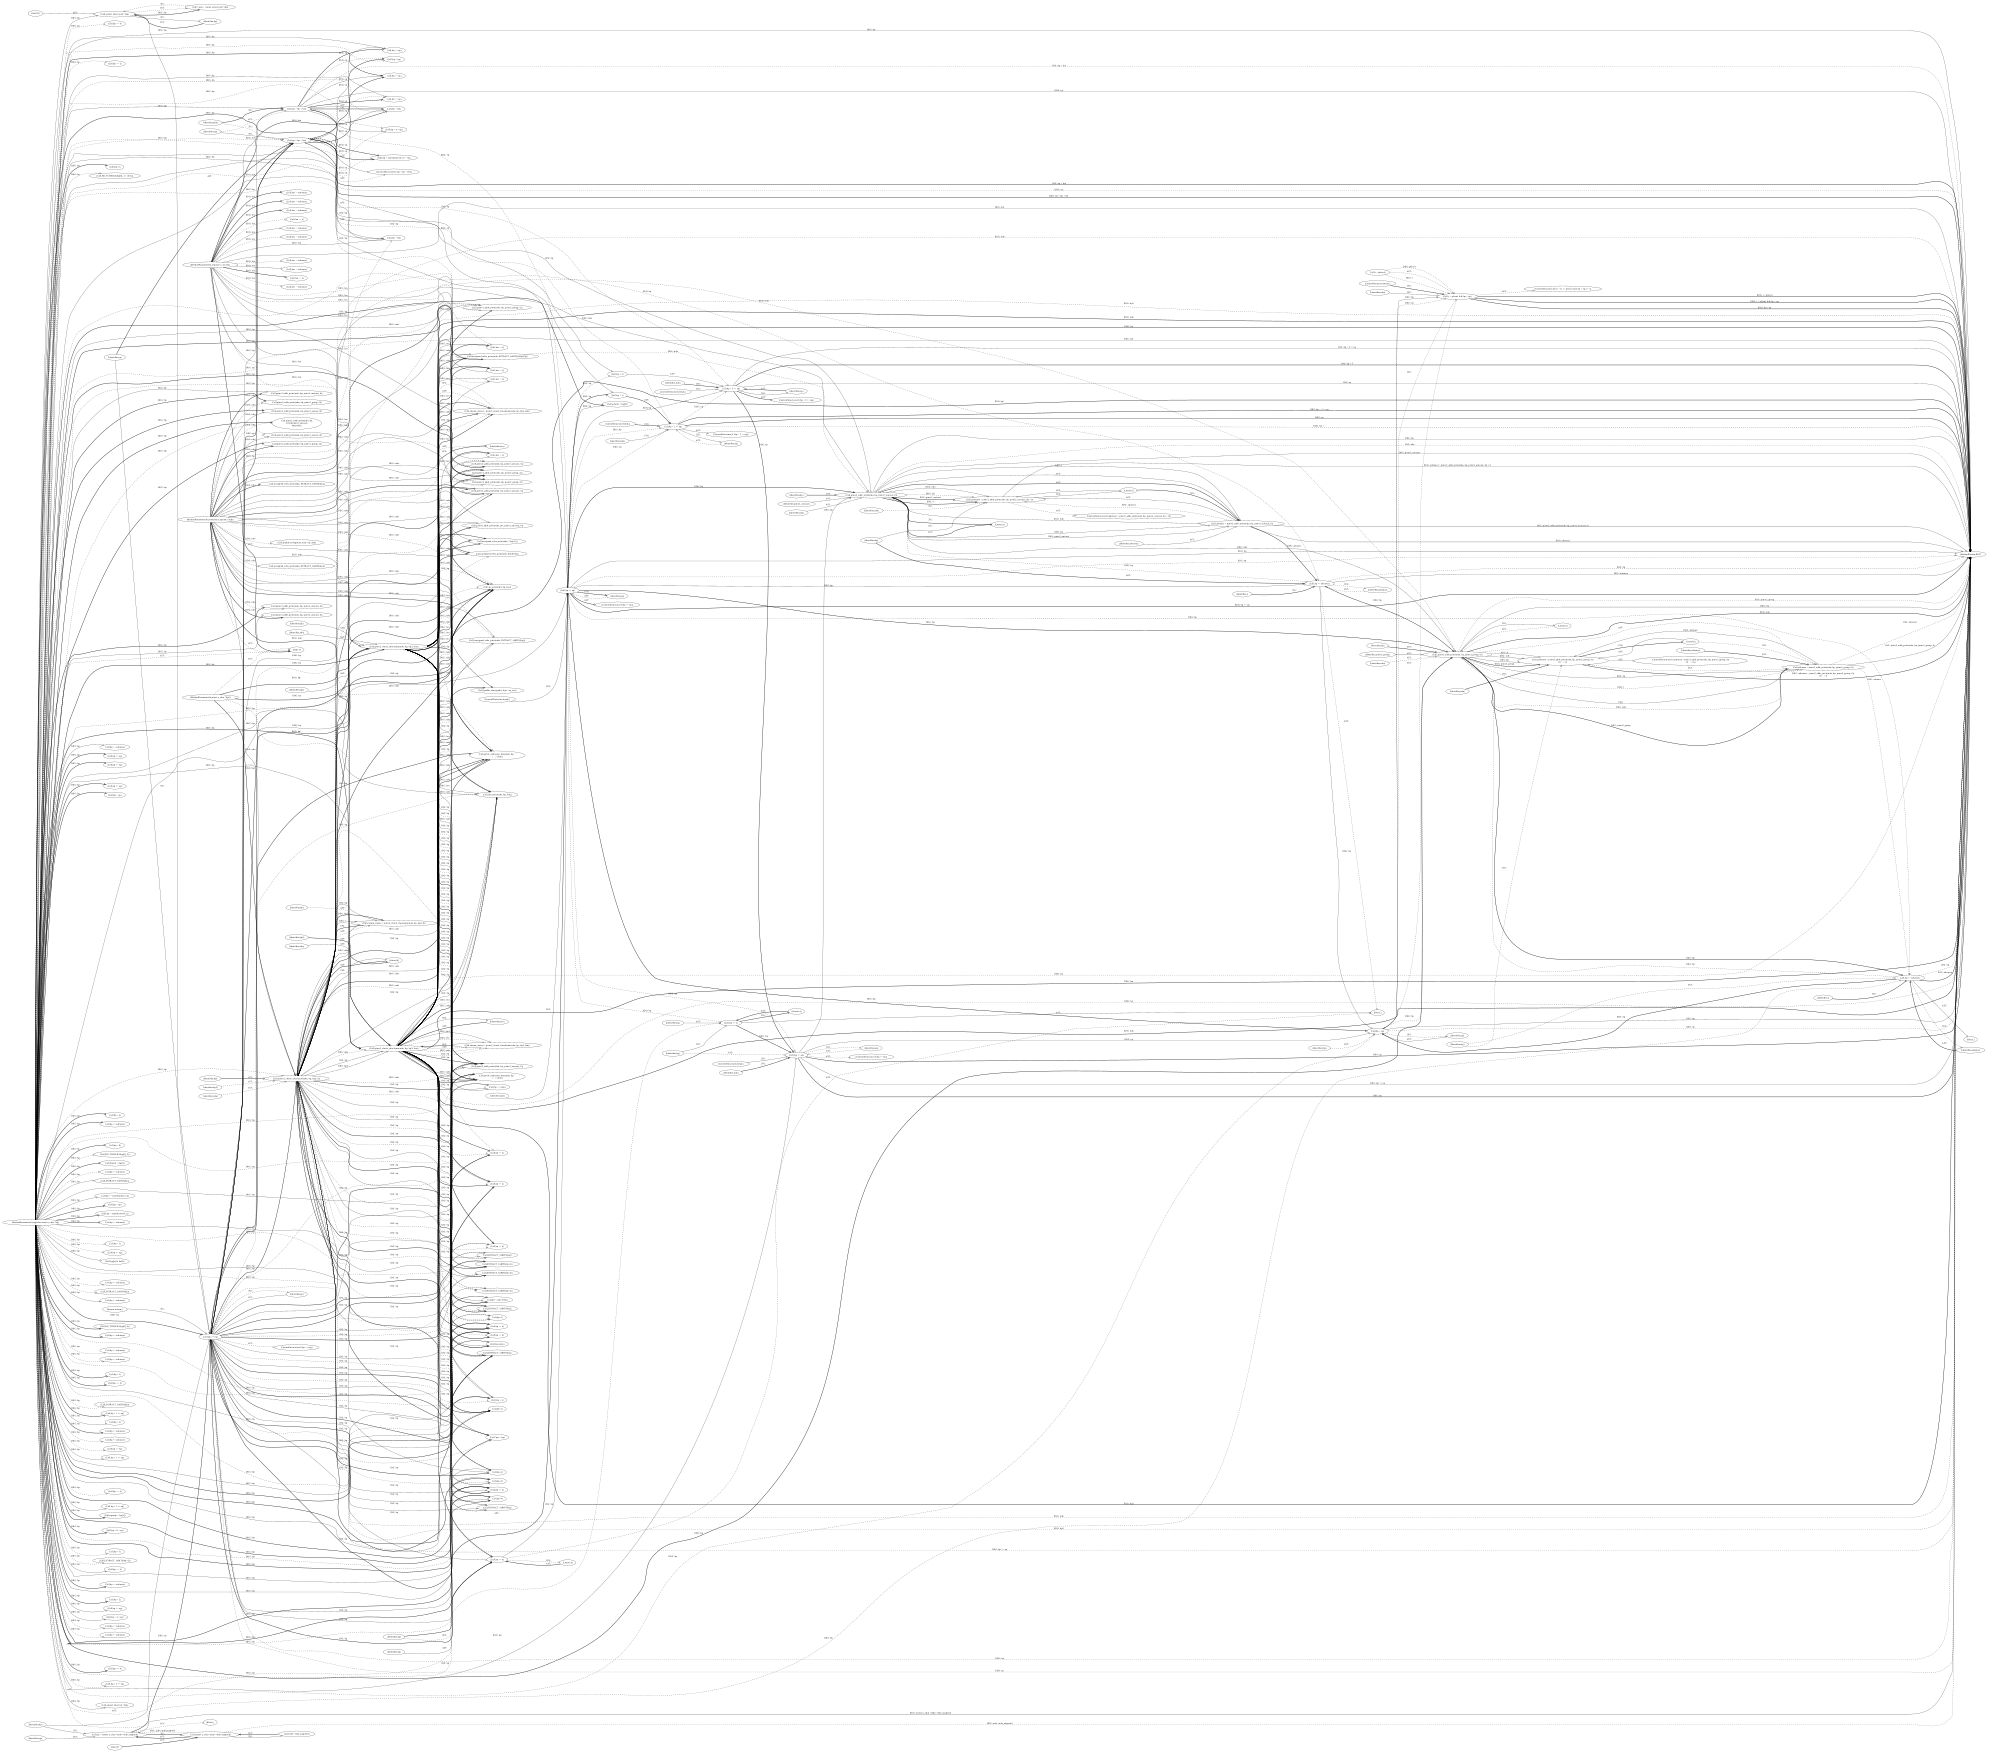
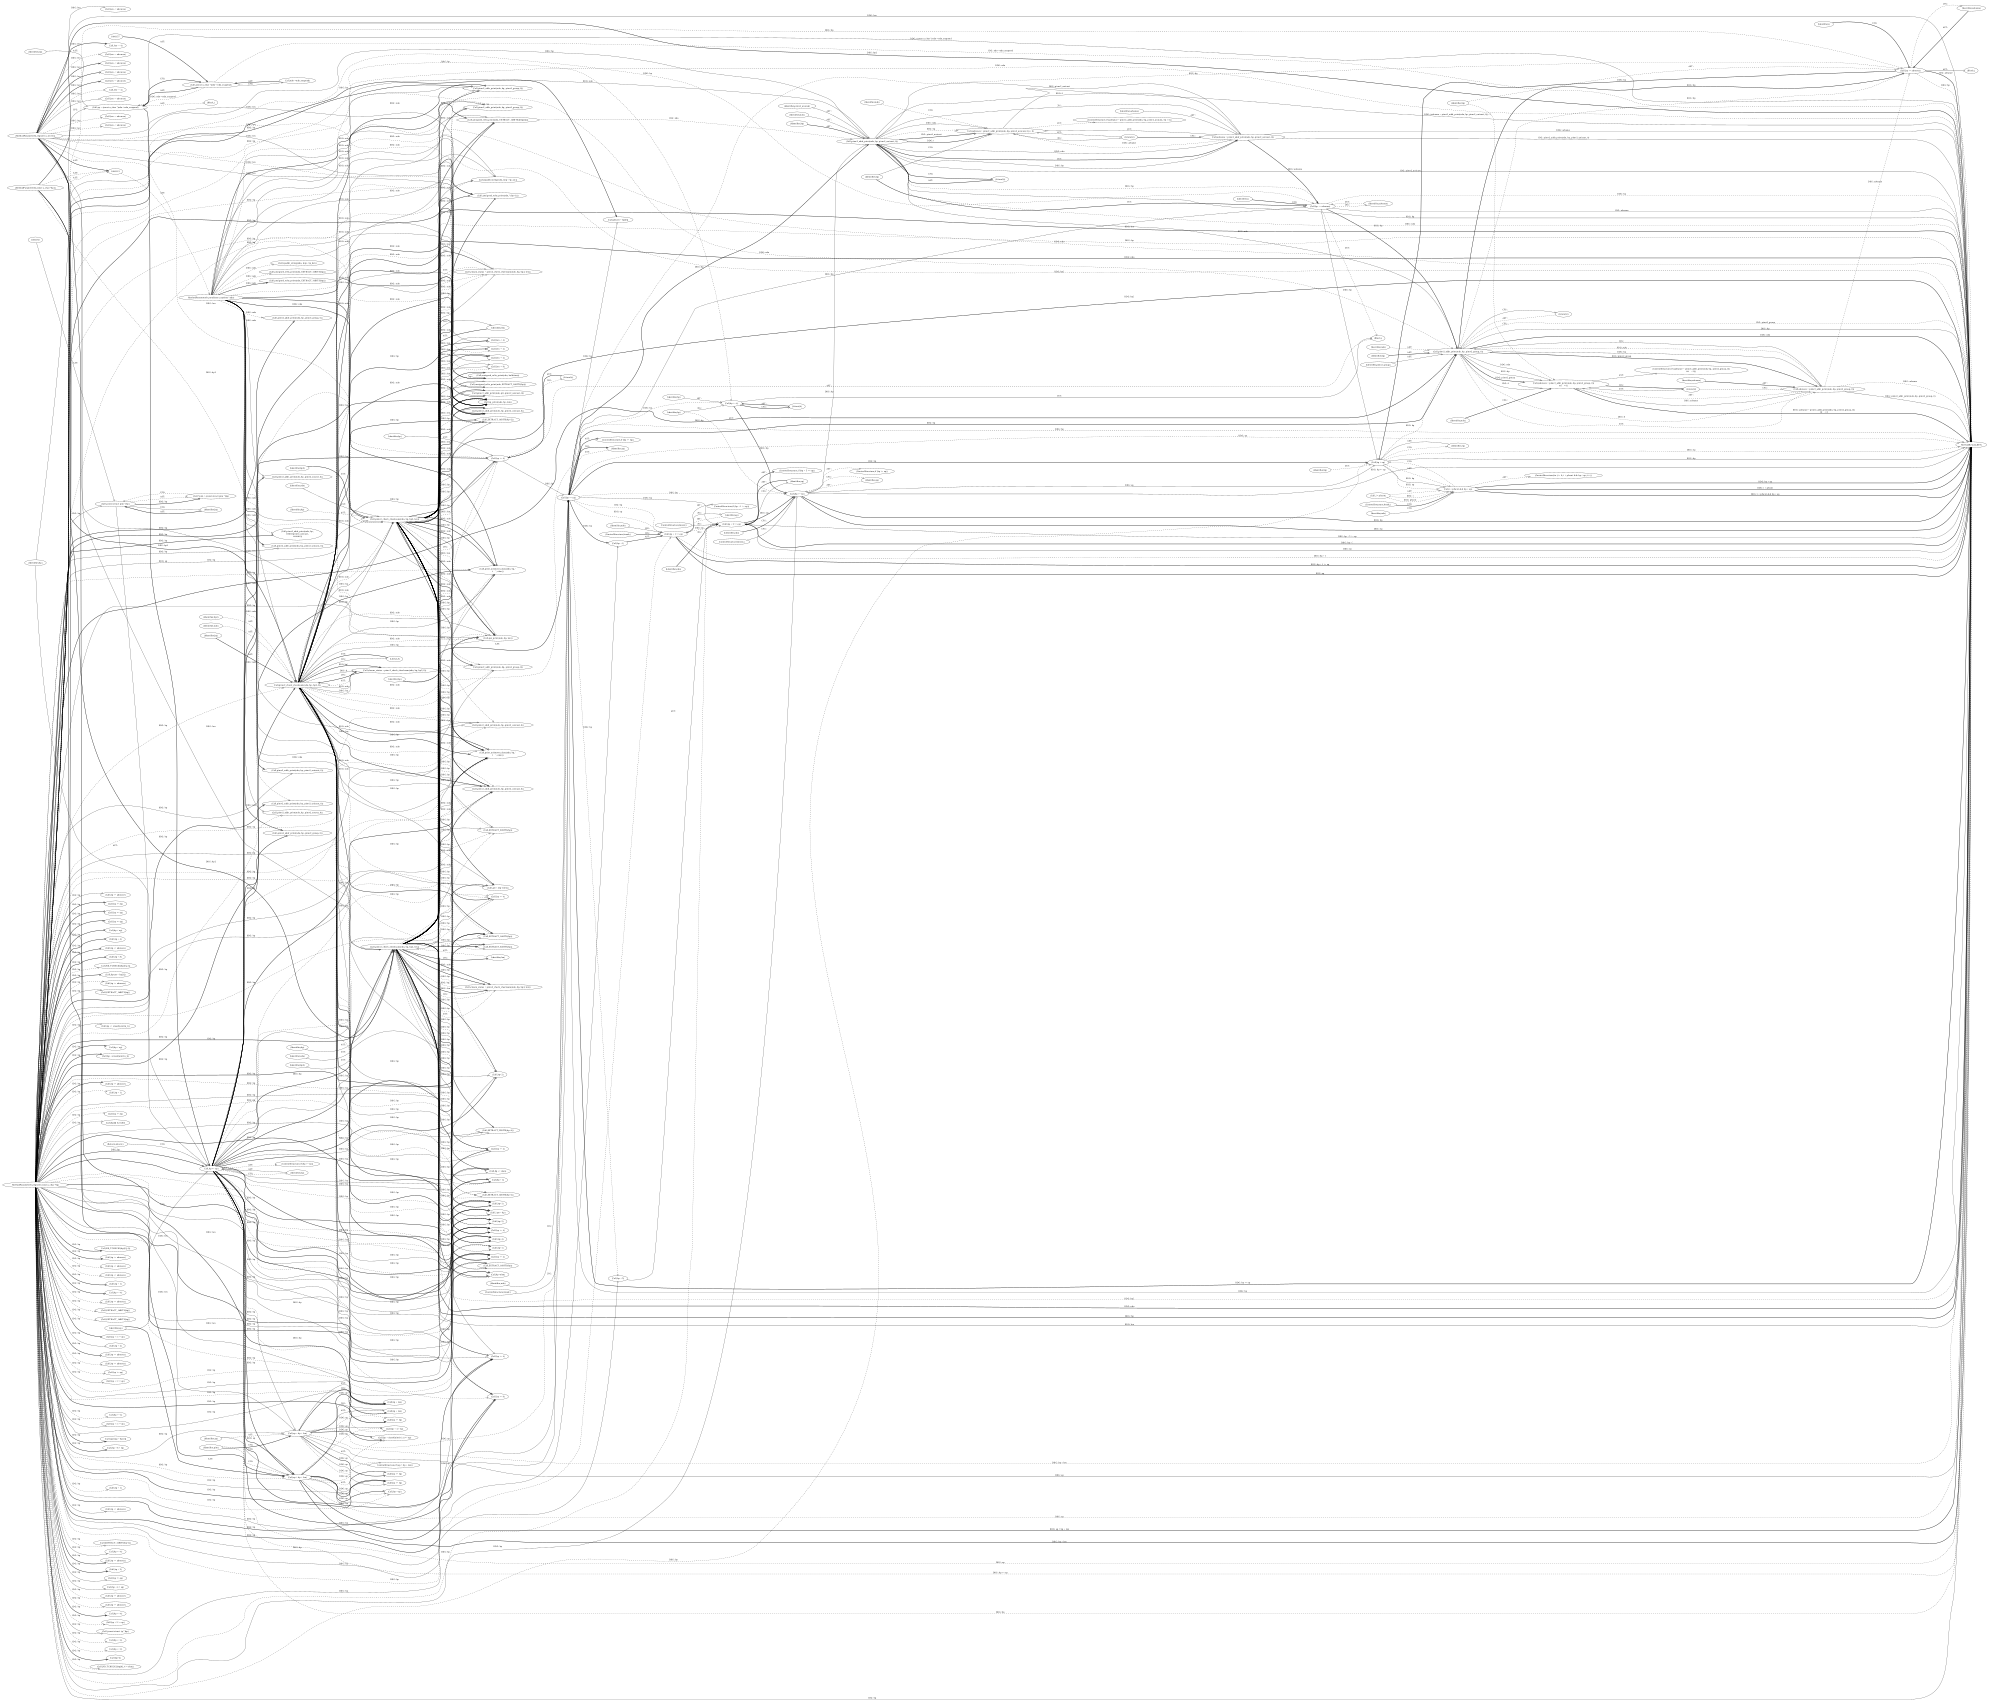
(228, 607) -> (173, 222)
(90, 737) -> (284, 1139)
